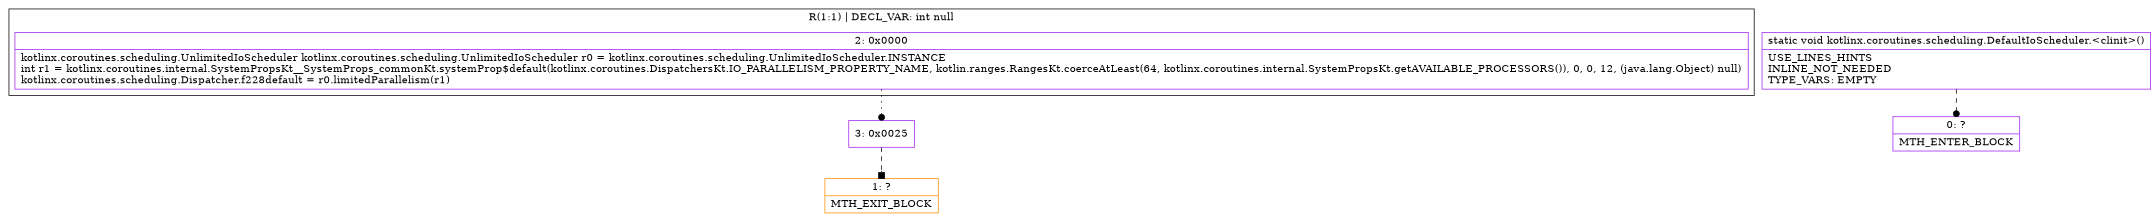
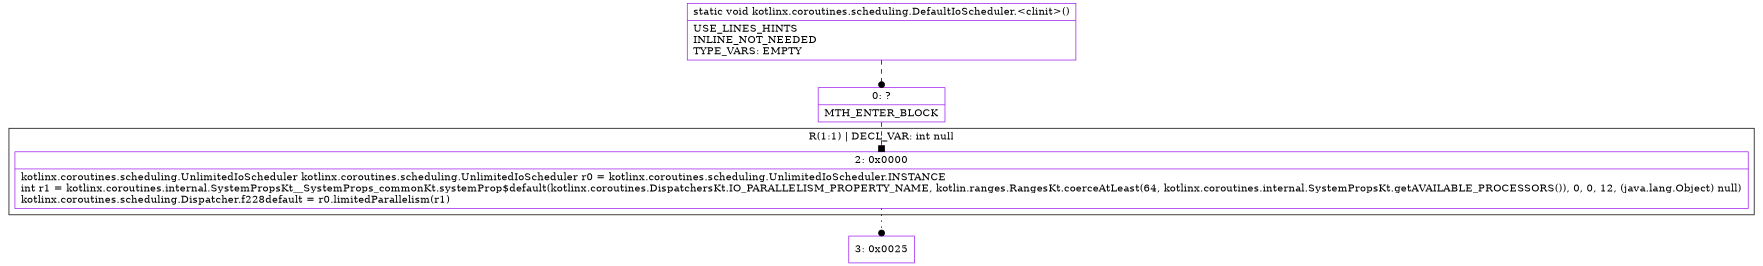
none -> (882, 133)
(882, 196) -> none
